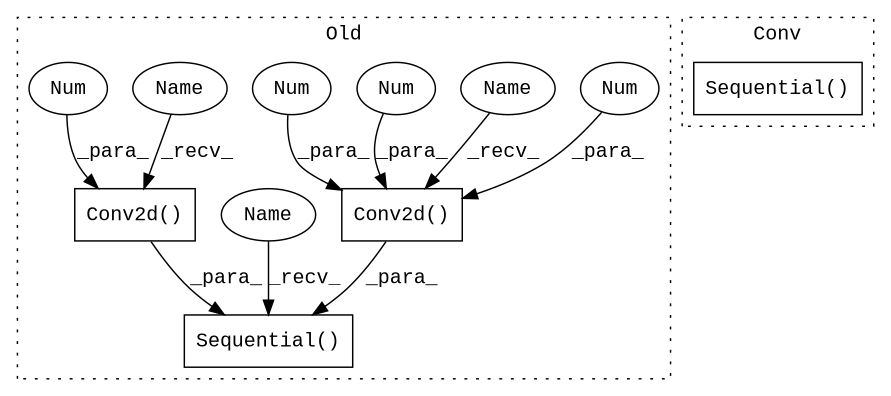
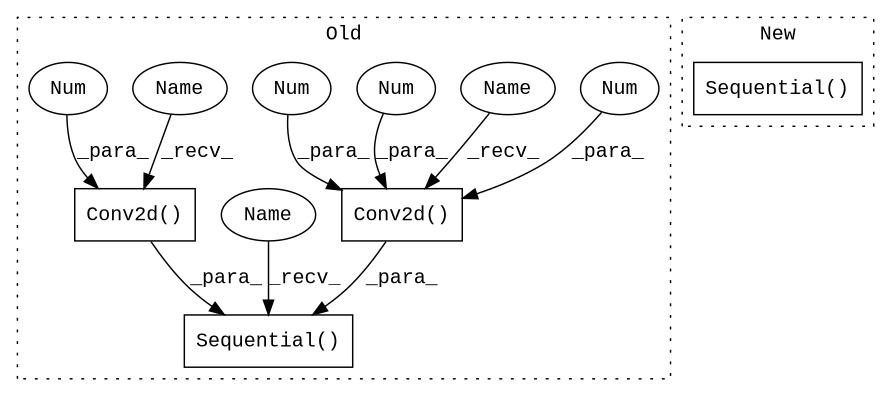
(778, 34) -> (778, 34)
